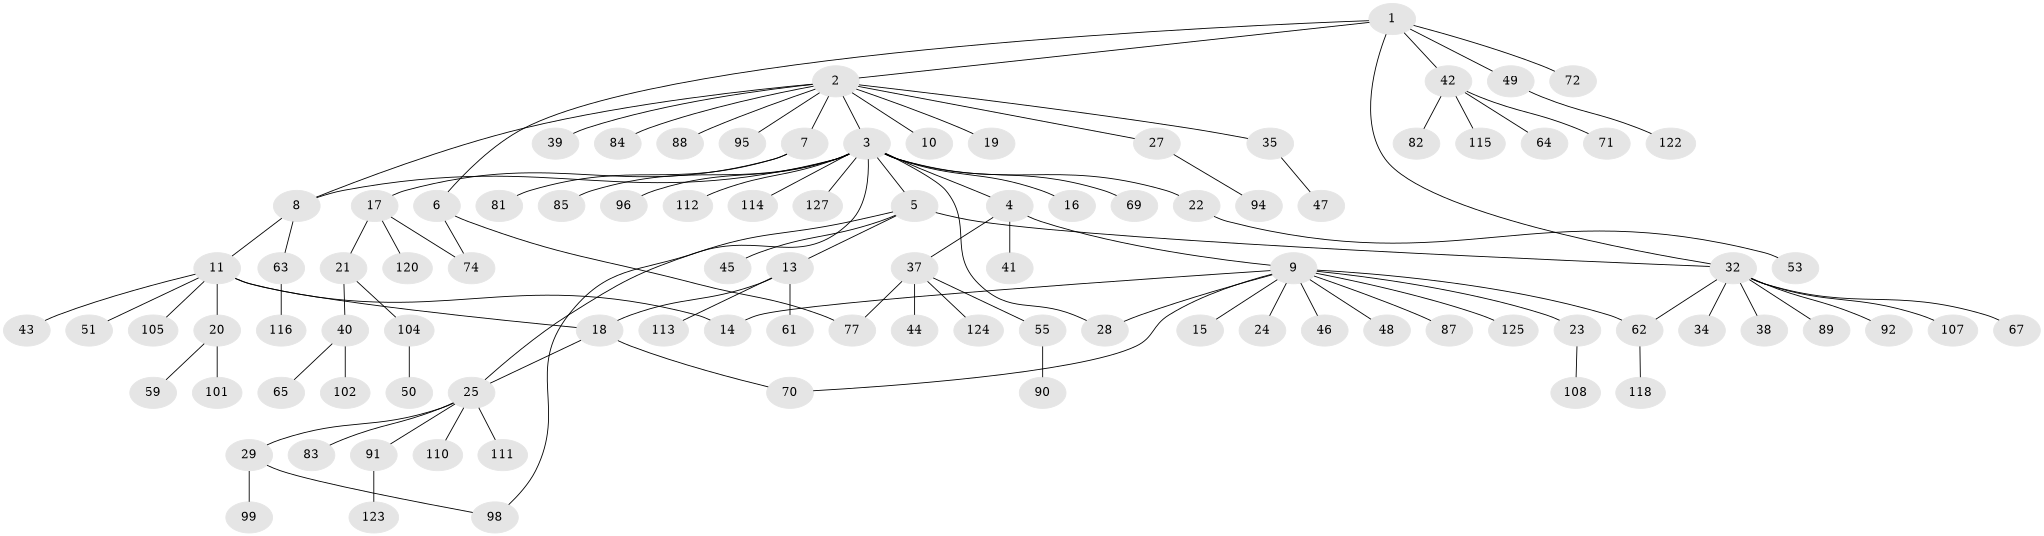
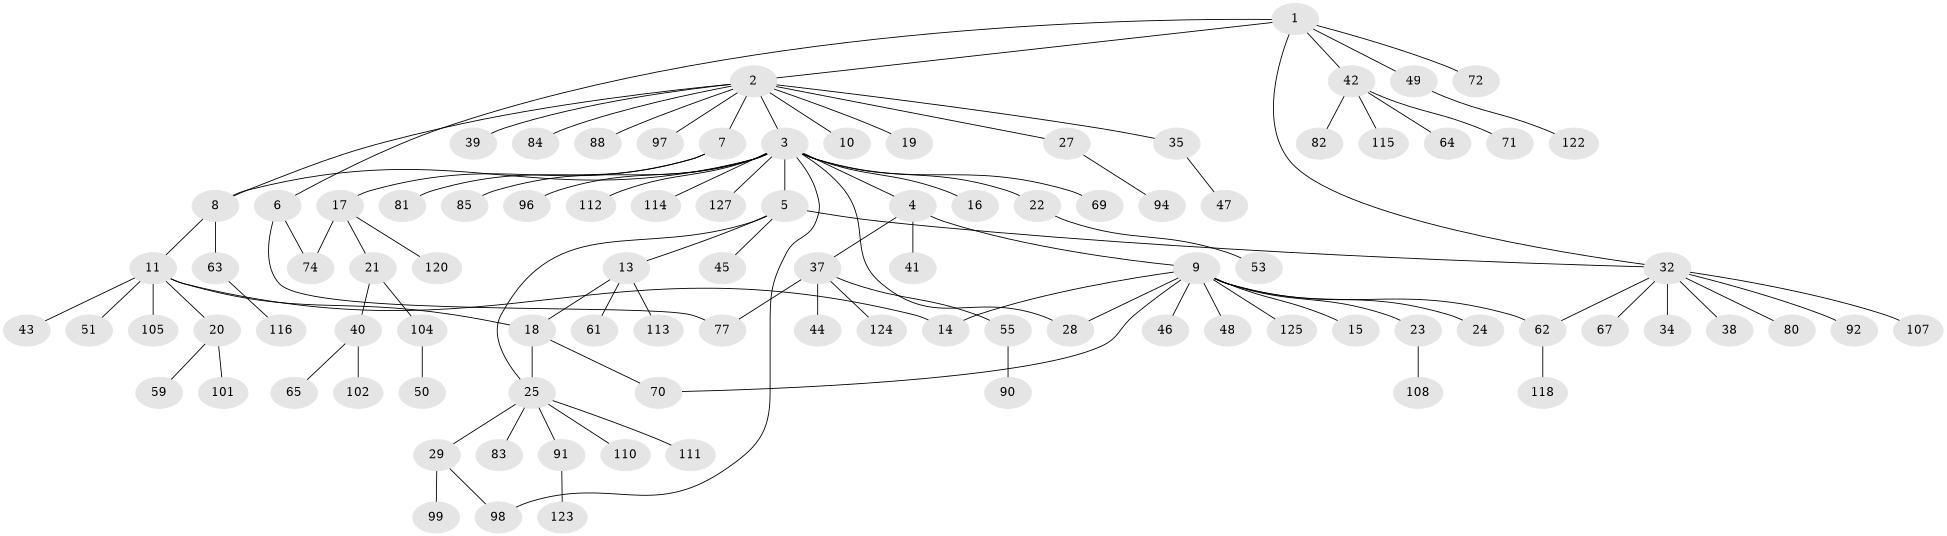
(742, 144) -> (660, 144)
(1449, 331) -> none
(1827, 331) -> (1792, 331)
